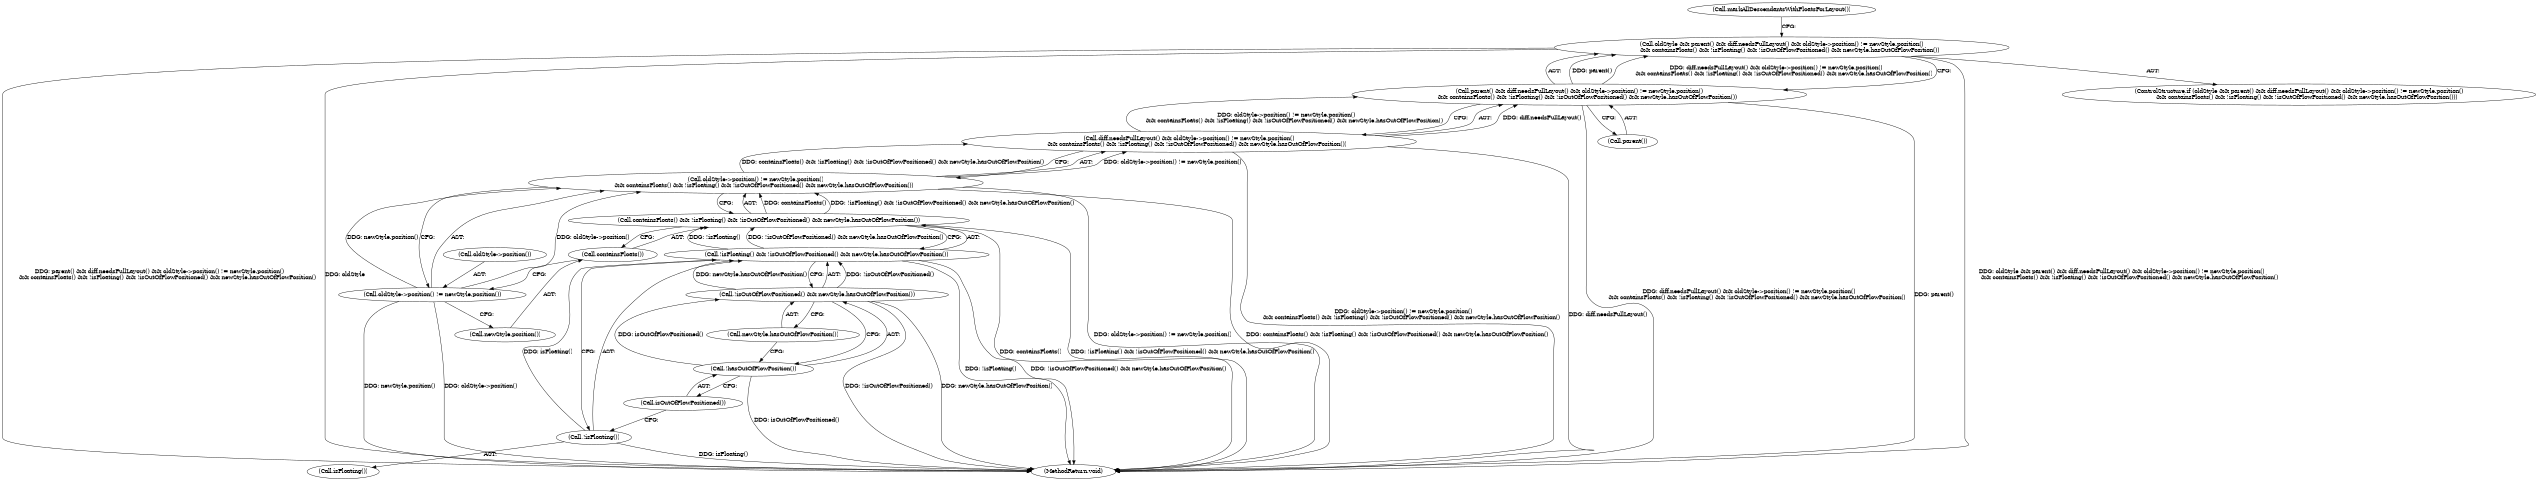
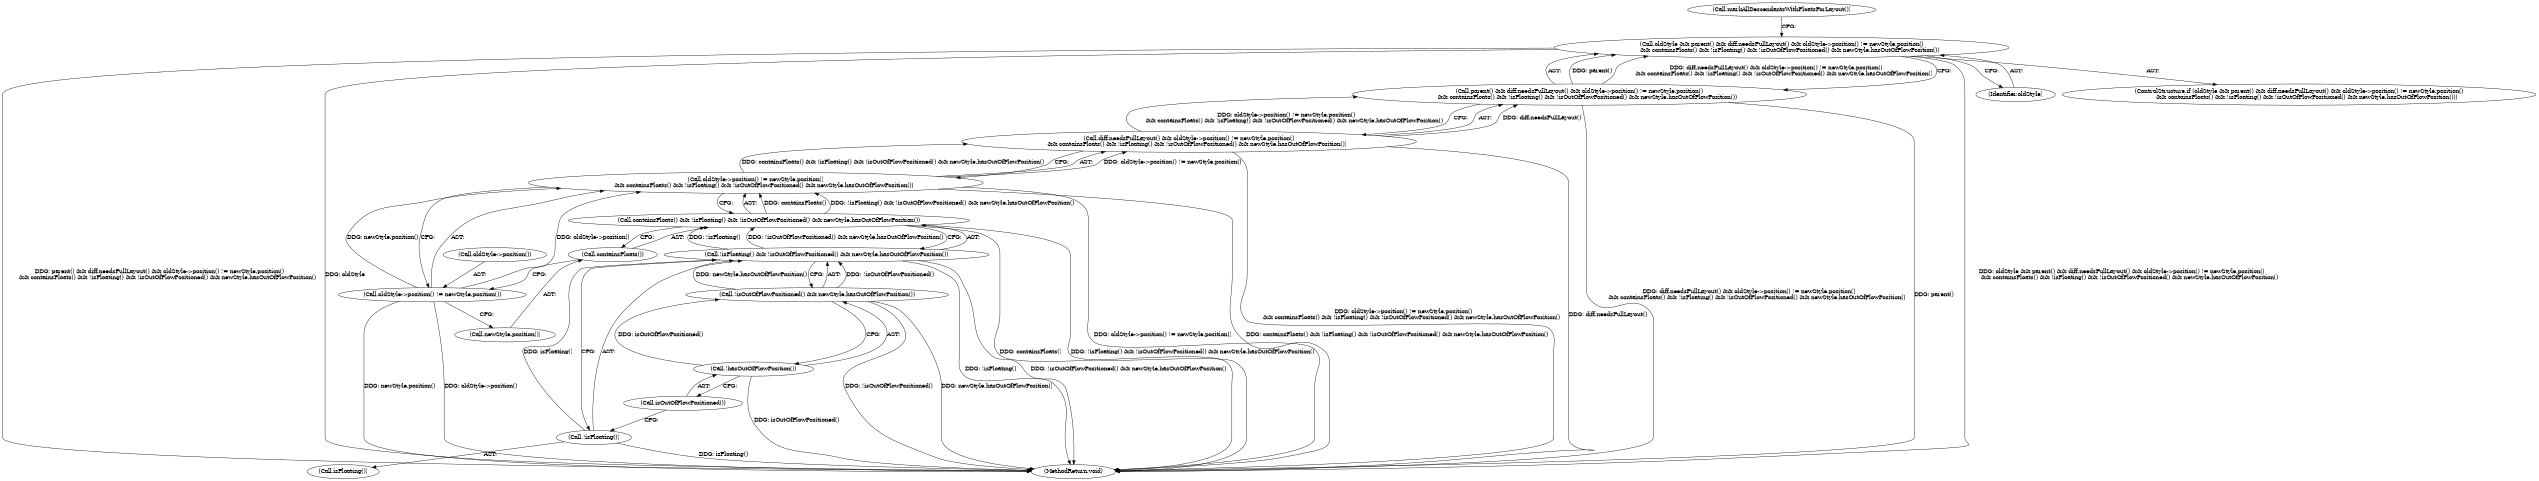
none -> (2016, 95)
(1628, 142) -> none
(783, 335) -> none
